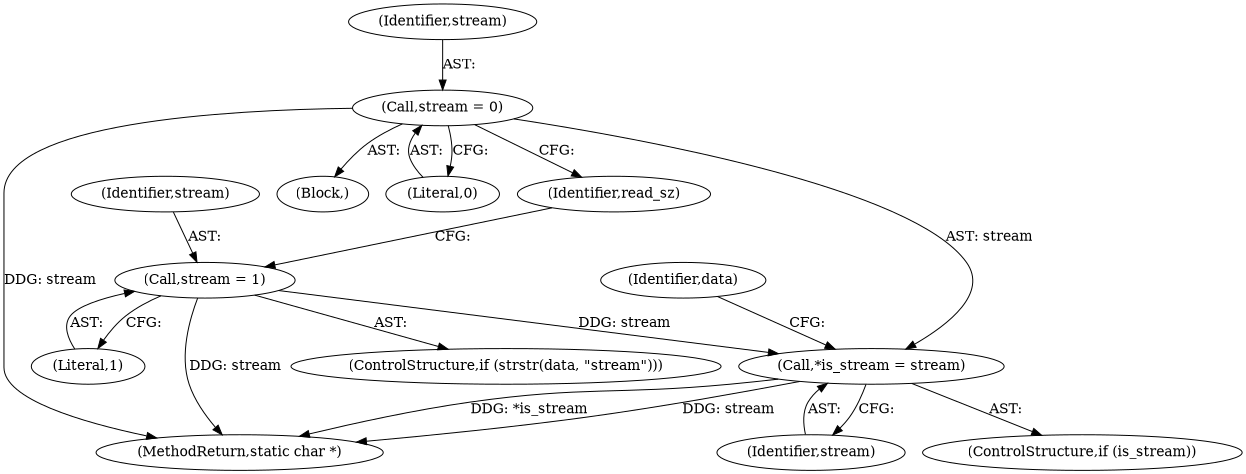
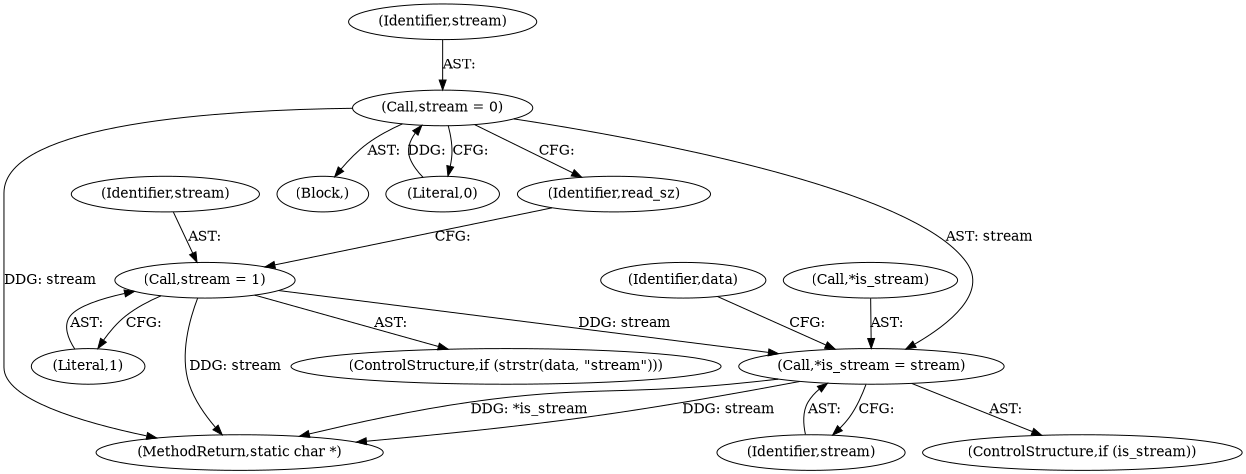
(429, 151) -> (429, 151)
none -> (870, 280)
